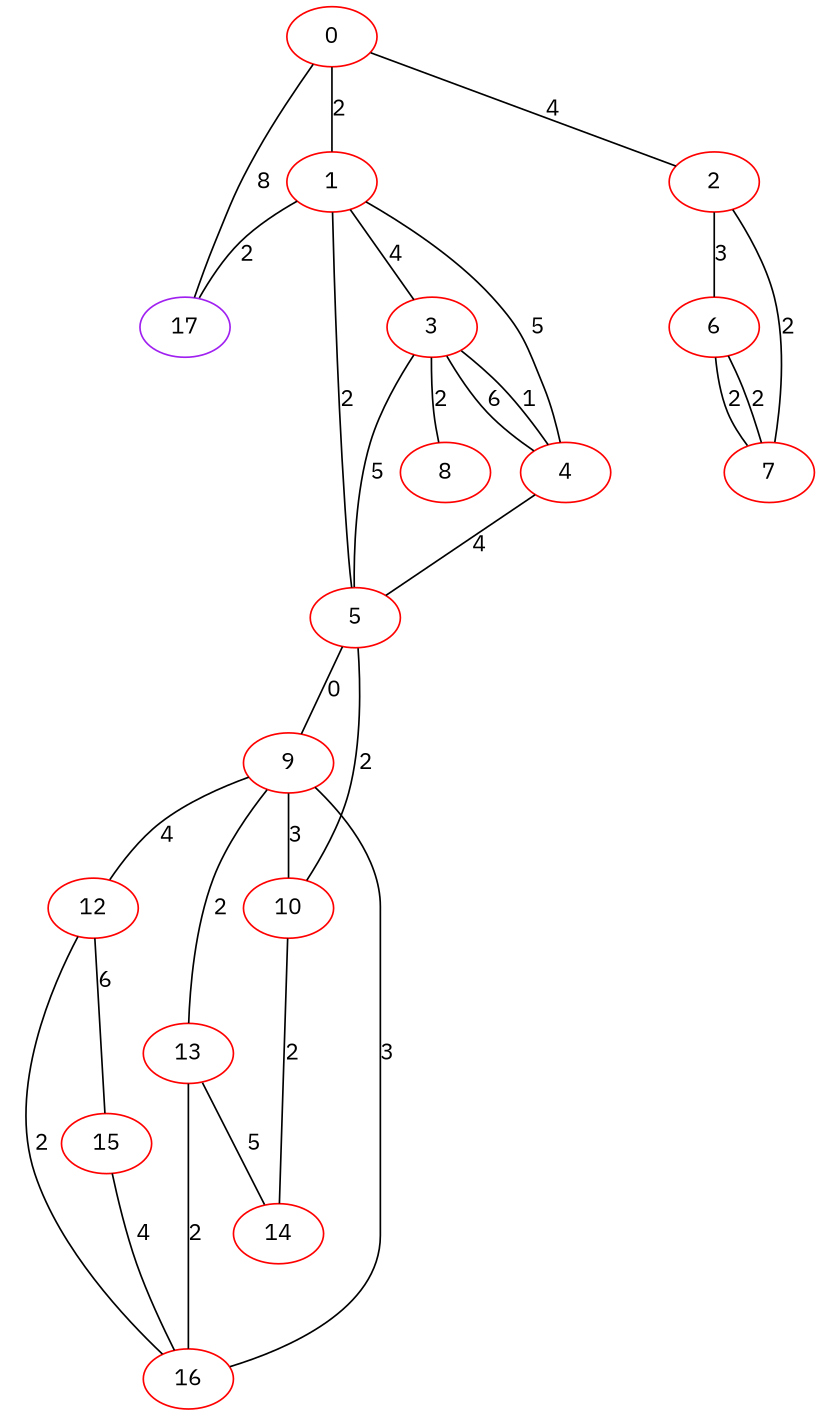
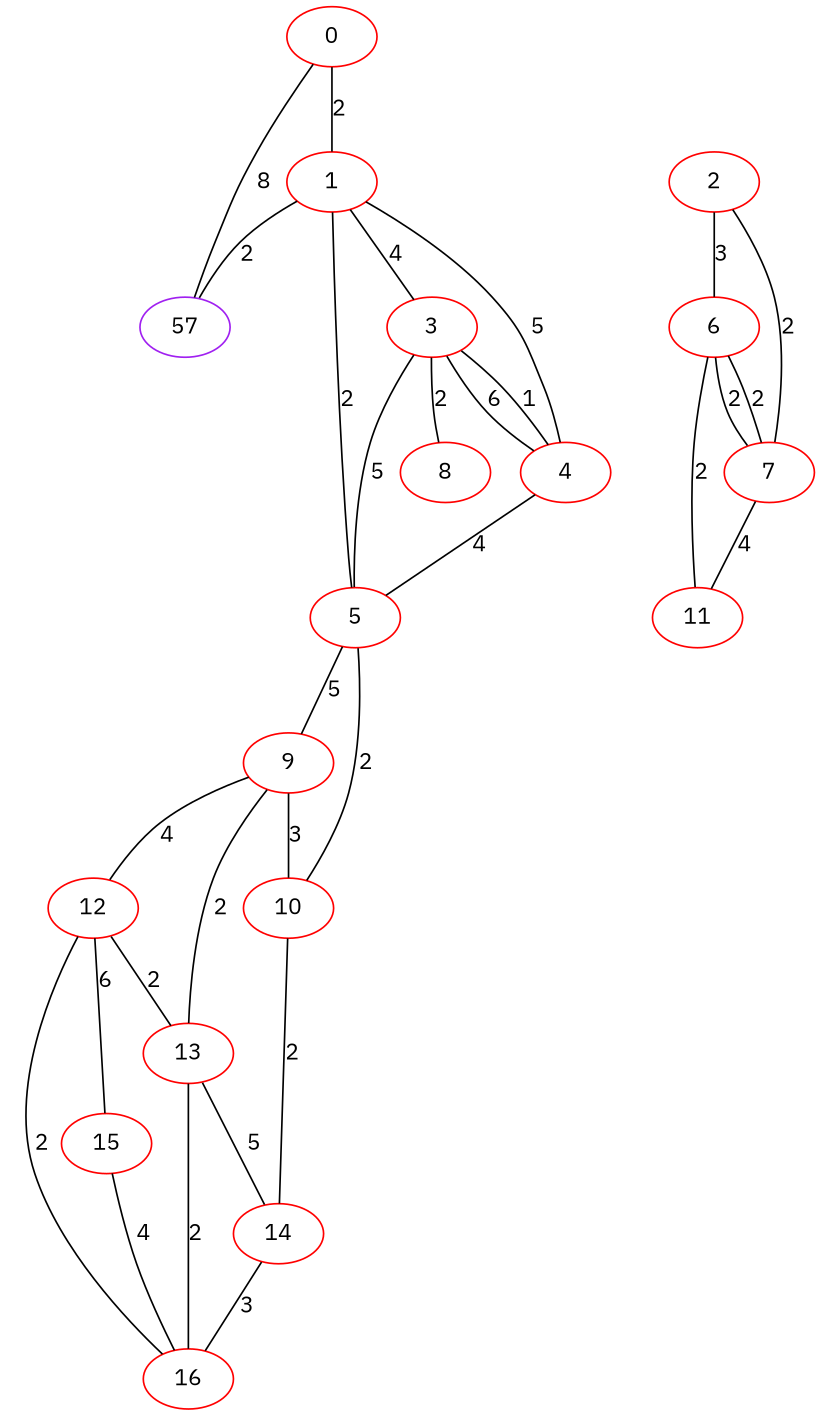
(523, 109) -> none
(185, 327) -> (185, 327)
none -> (698, 618)
(334, 690) -> (334, 690)
none -> (141, 981)
(380, 1108) -> (233, 1306)
